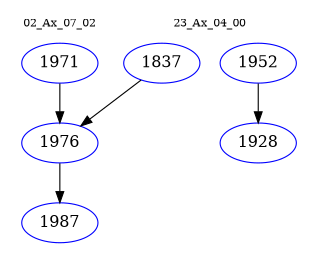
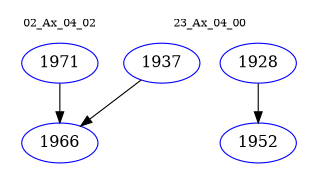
(60, 24) -> (60, 24)
(162, 63) -> (162, 63)
(258, 98) -> (258, 98)
(60, 143) -> (60, 143)
(60, 223) -> none
